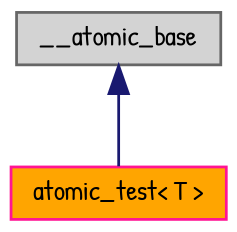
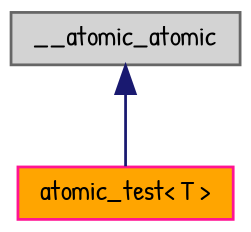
(119, 39) -> (126, 39)
